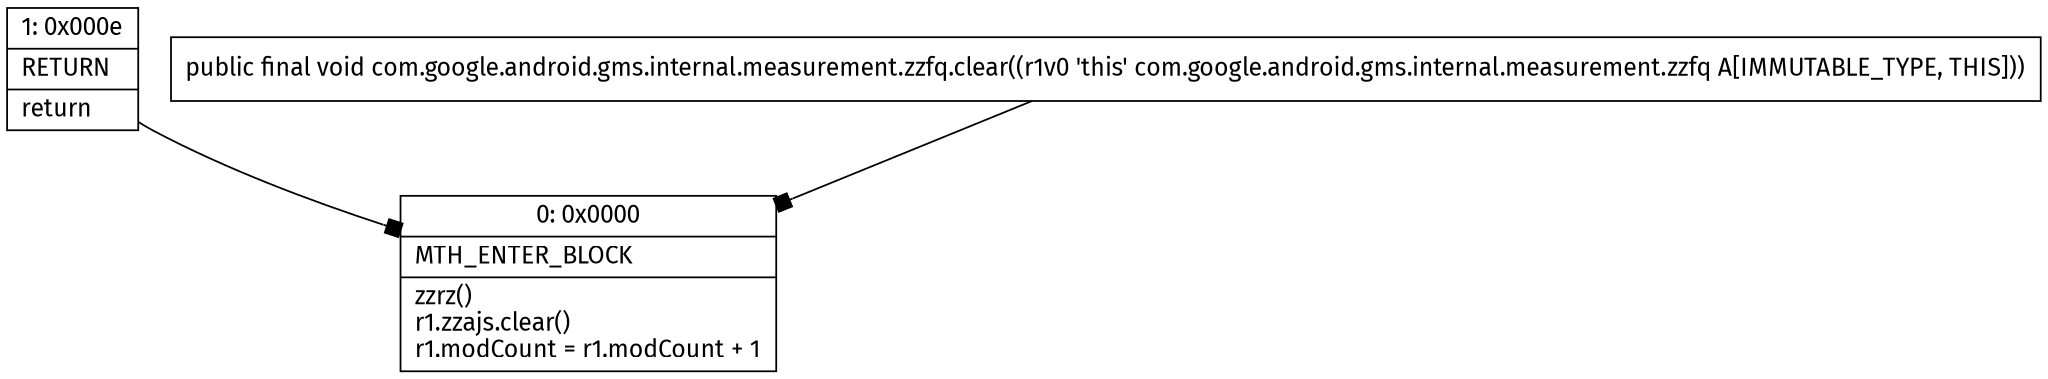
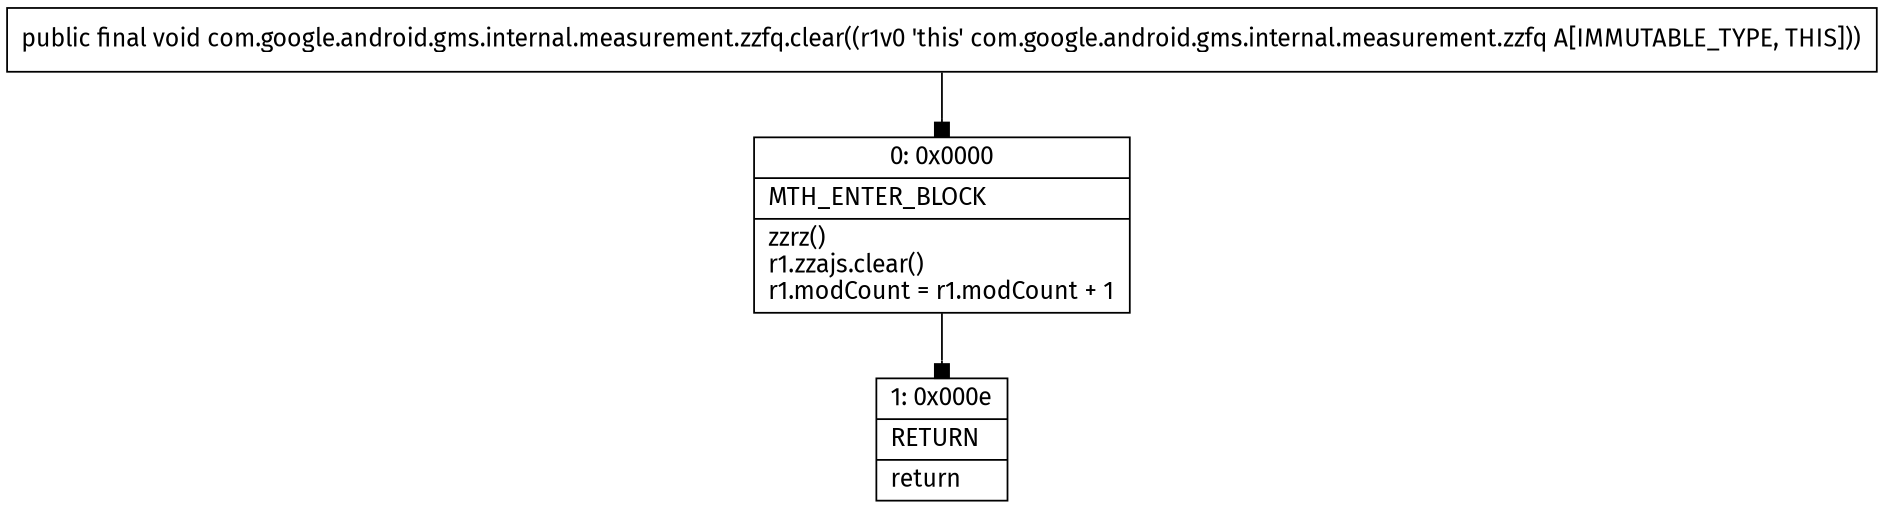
(258, 179) -> (942, 337)
